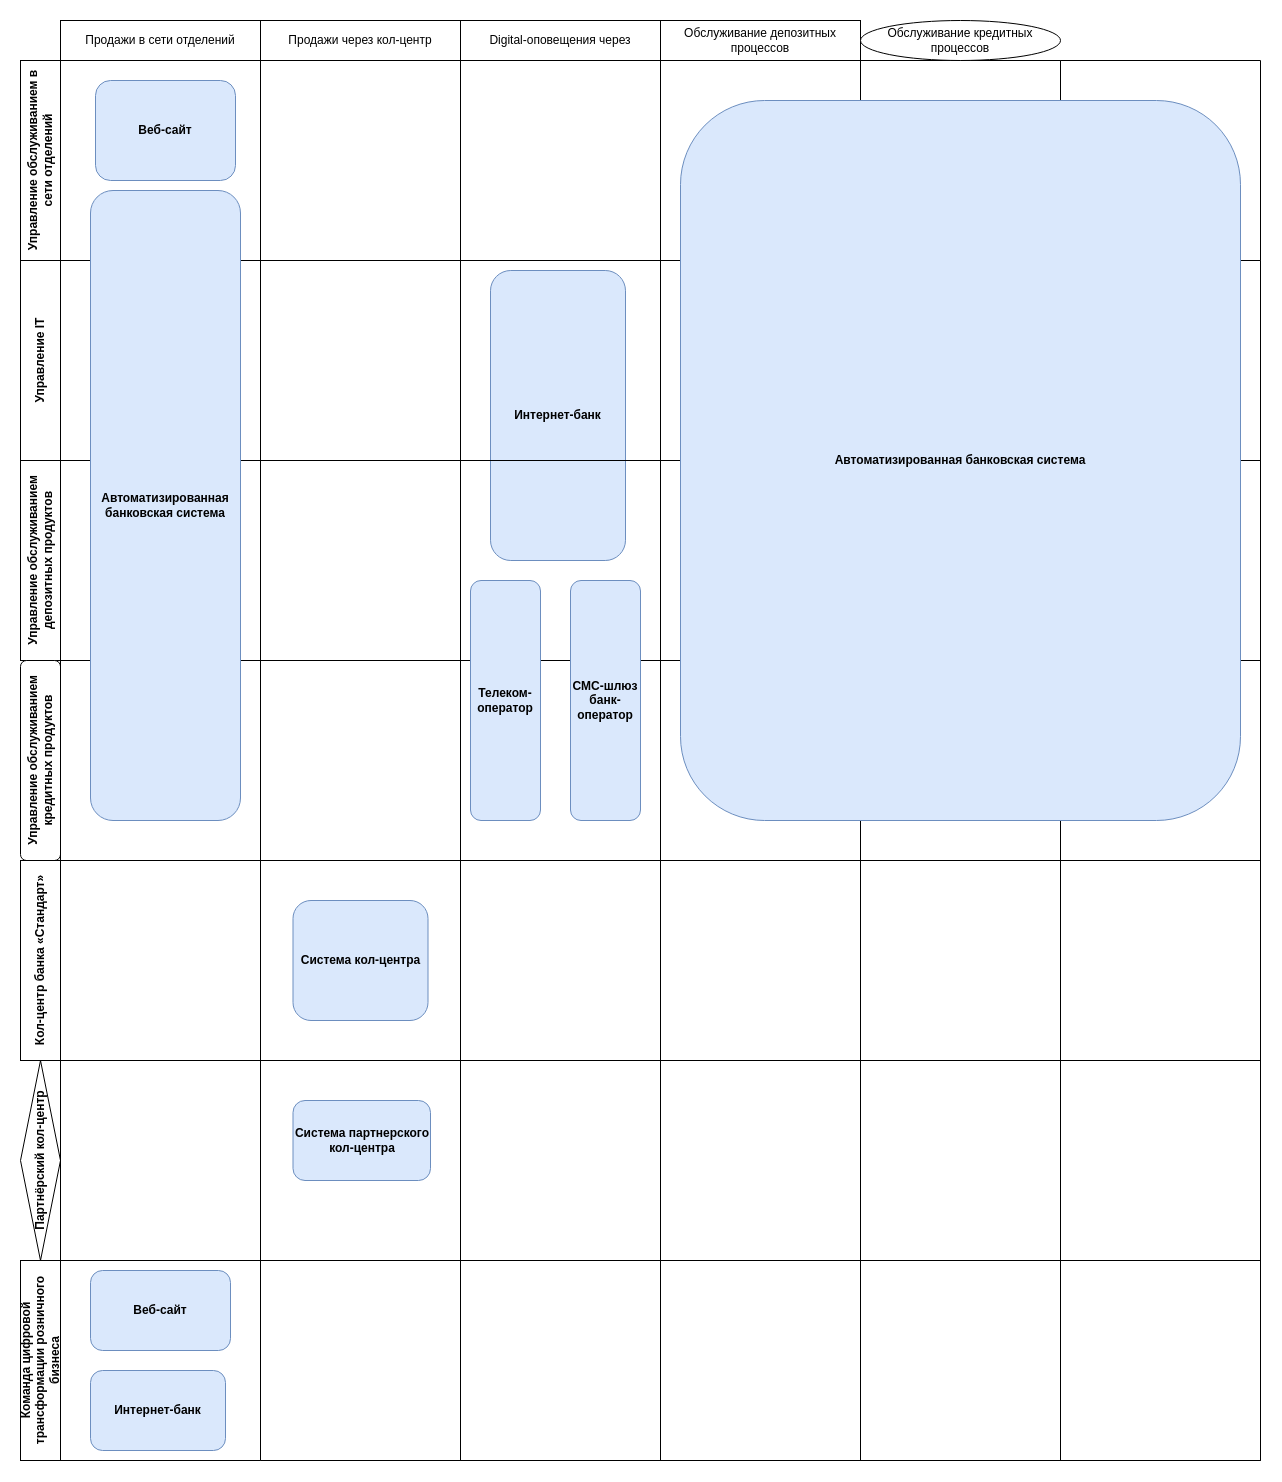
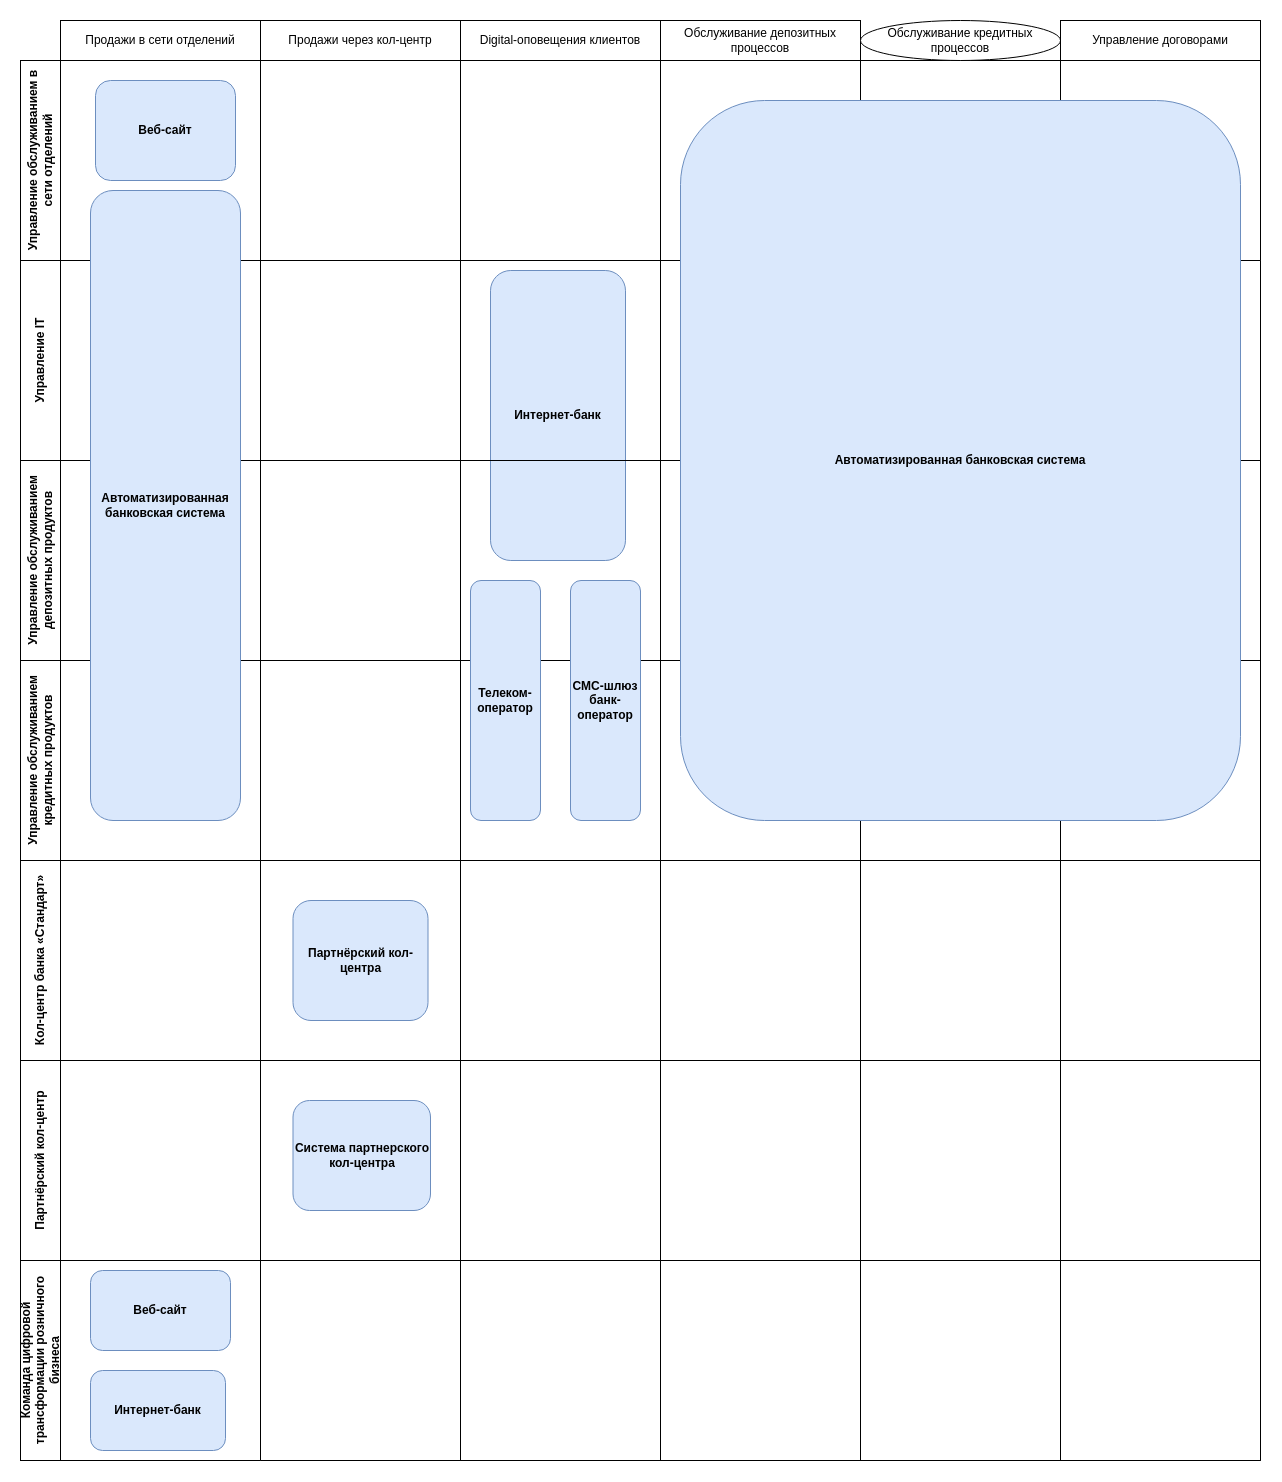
(561, 41) -> (561, 41)
none -> (1161, 41)
(41, 761) -> (41, 761)
(361, 961) -> (361, 961)
(362, 1141) -> (362, 1156)
(41, 1161) -> (41, 1161)
